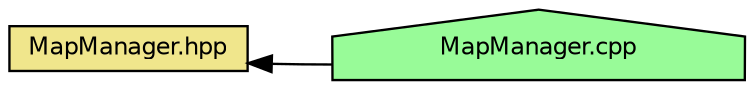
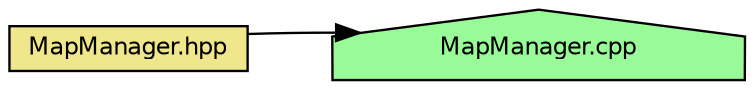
(302, 64) -> (292, 33)
